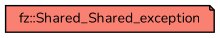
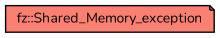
(110, 19) -> (110, 19)
